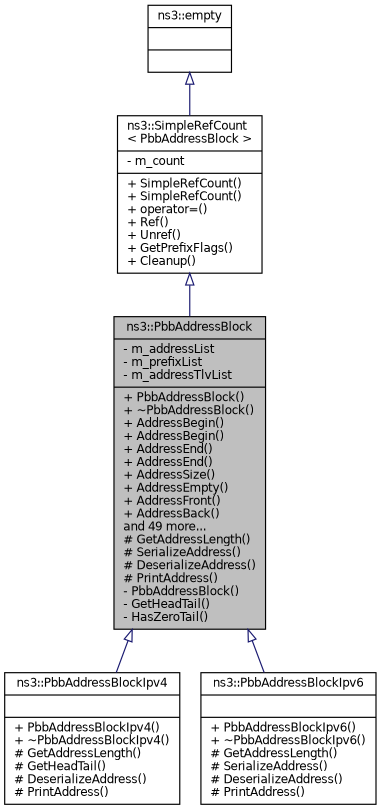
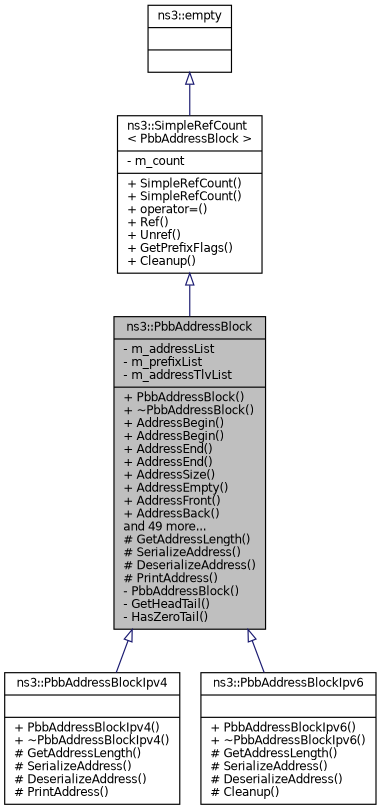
(61, 767) -> (73, 767)
(258, 793) -> (245, 793)
